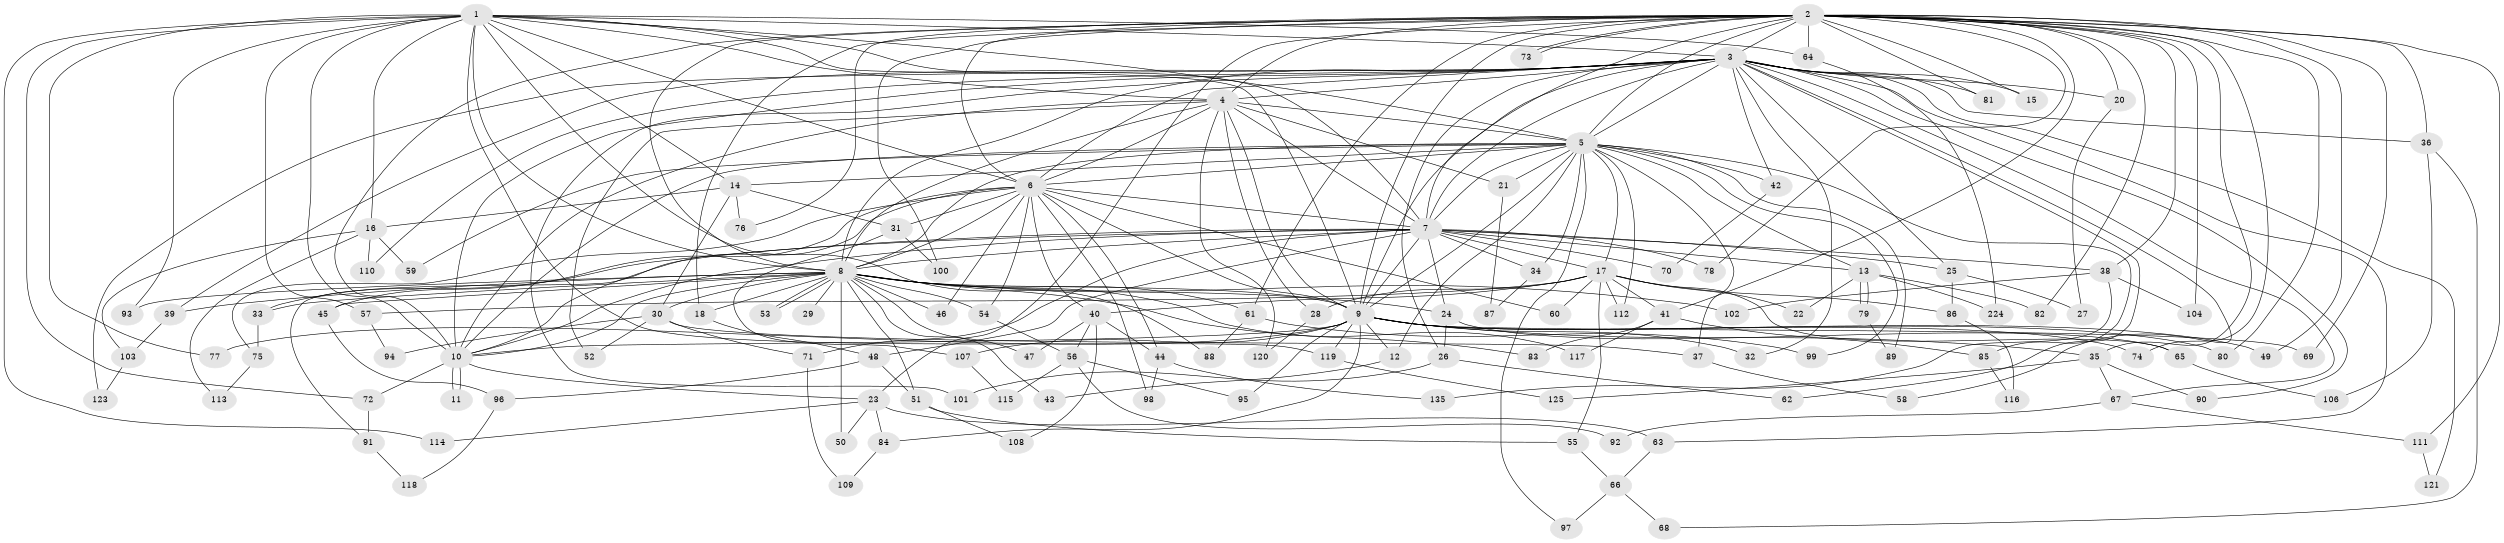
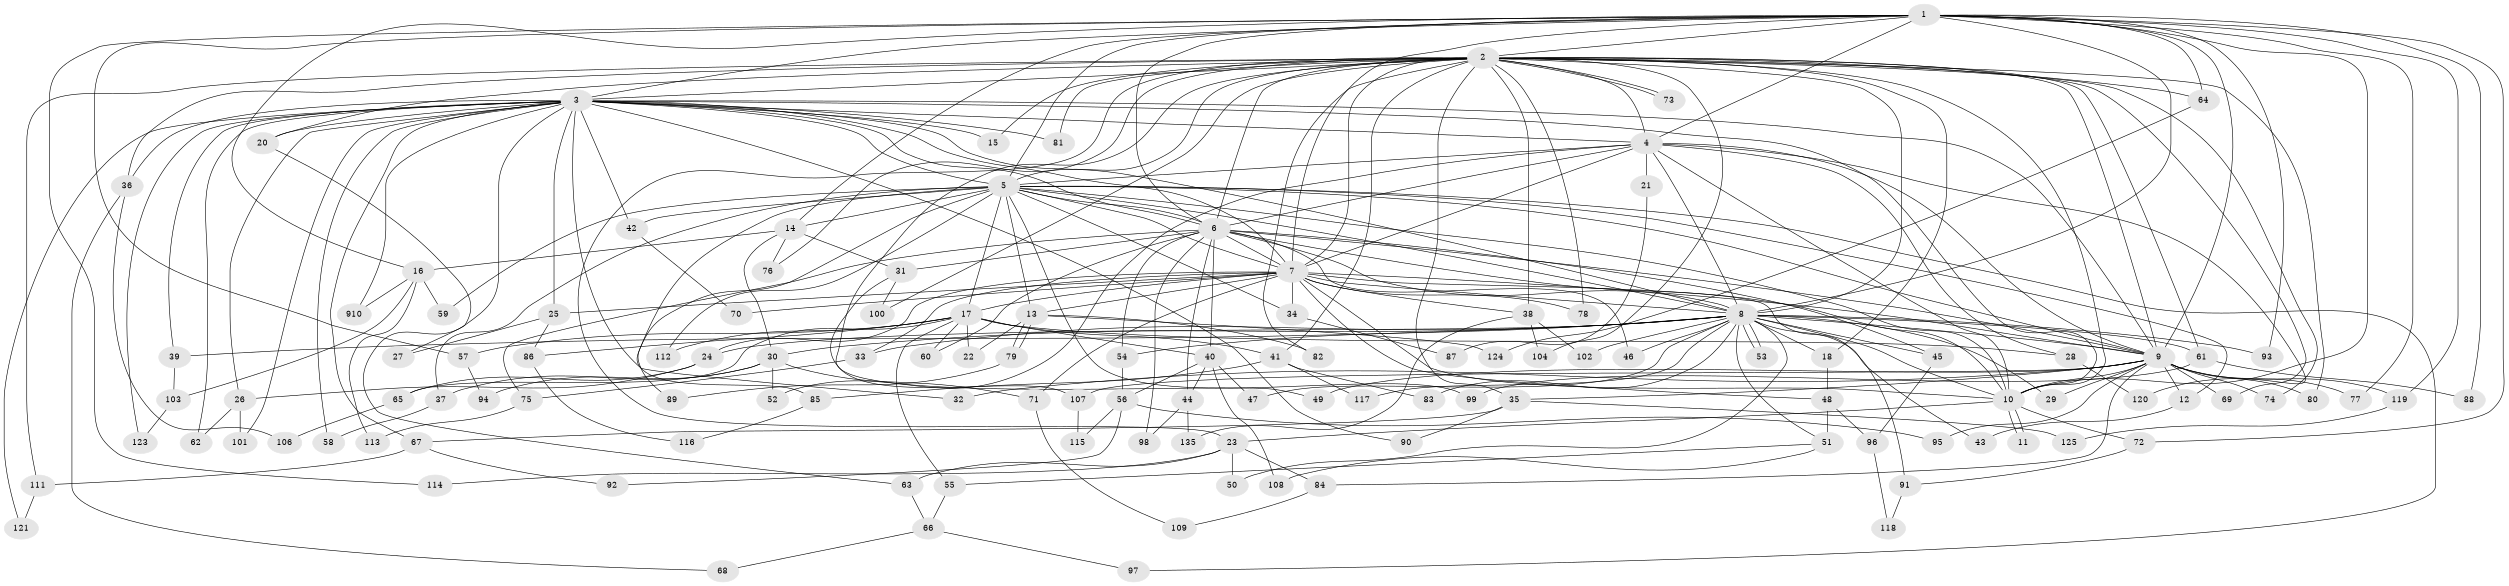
none -> (1704, 36)
(1543, 165) -> none
(367, 272) -> (354, 314)
(1996, 314) -> (1496, 357)
none -> (2091, 384)
